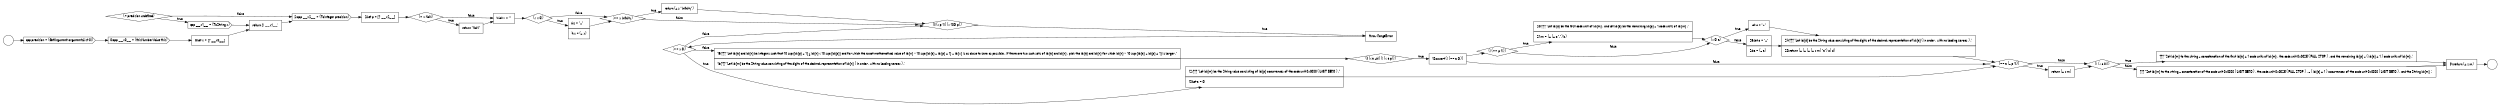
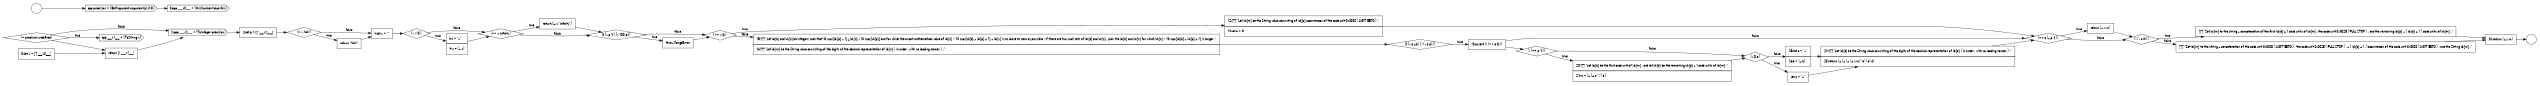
(239, 25) -> (77, 45)
(801, 32) -> (672, 34)
(179, 40) -> none
